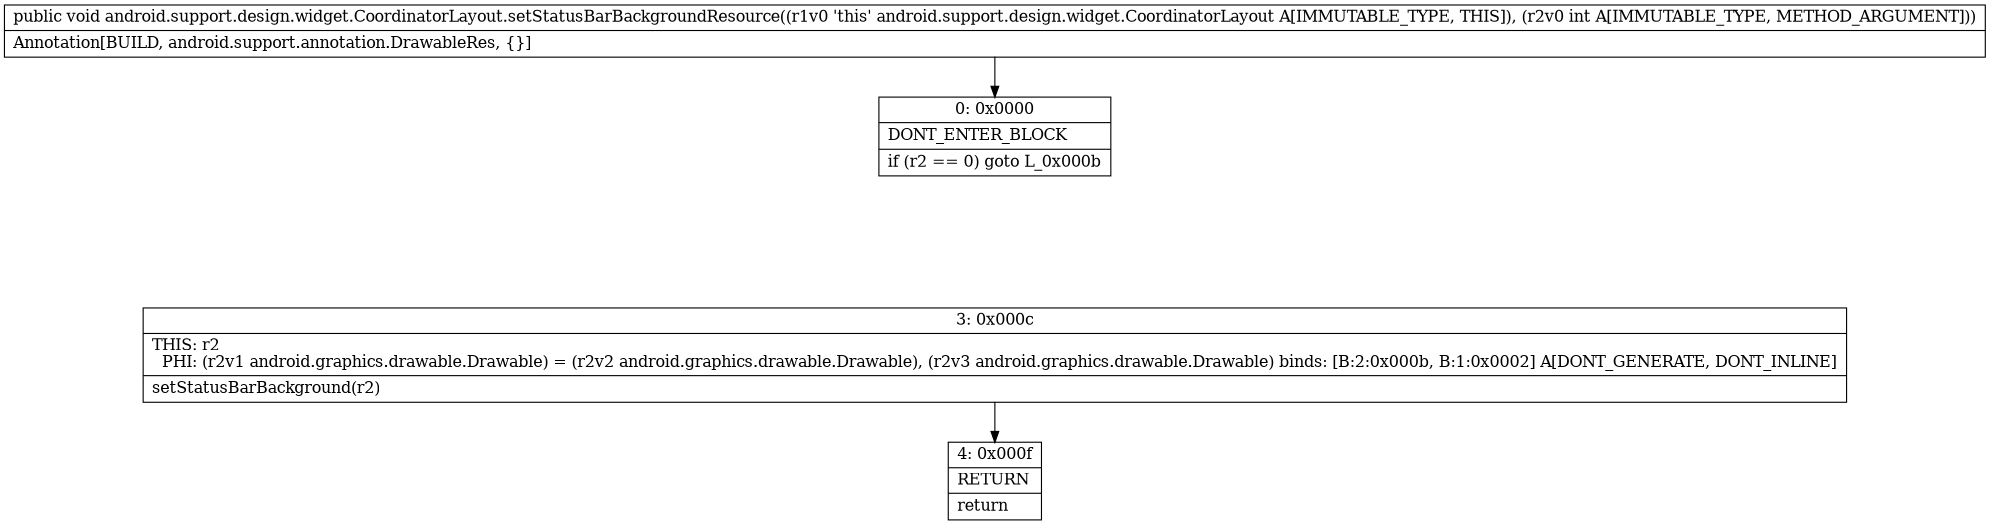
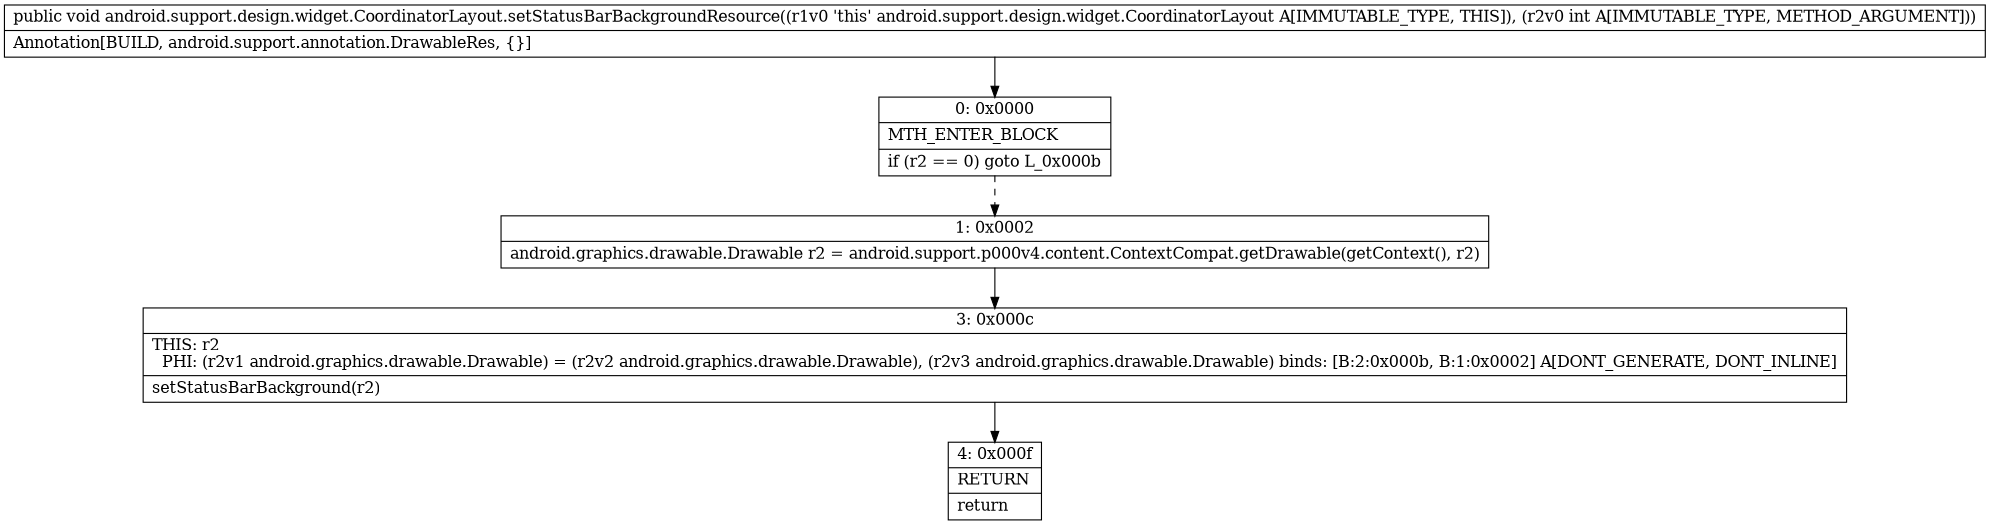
(978, 135) -> (973, 135)
none -> (995, 242)
